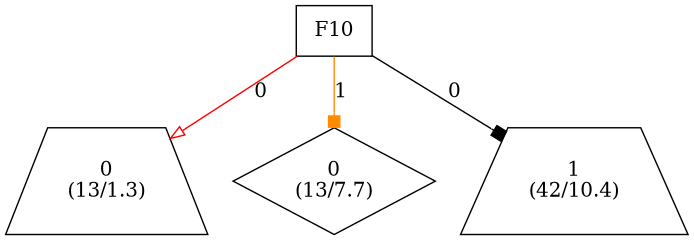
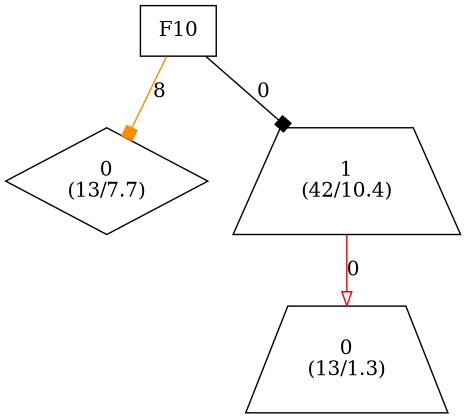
(341, 92) -> (160, 92)
(240, 93) -> (347, 263)
